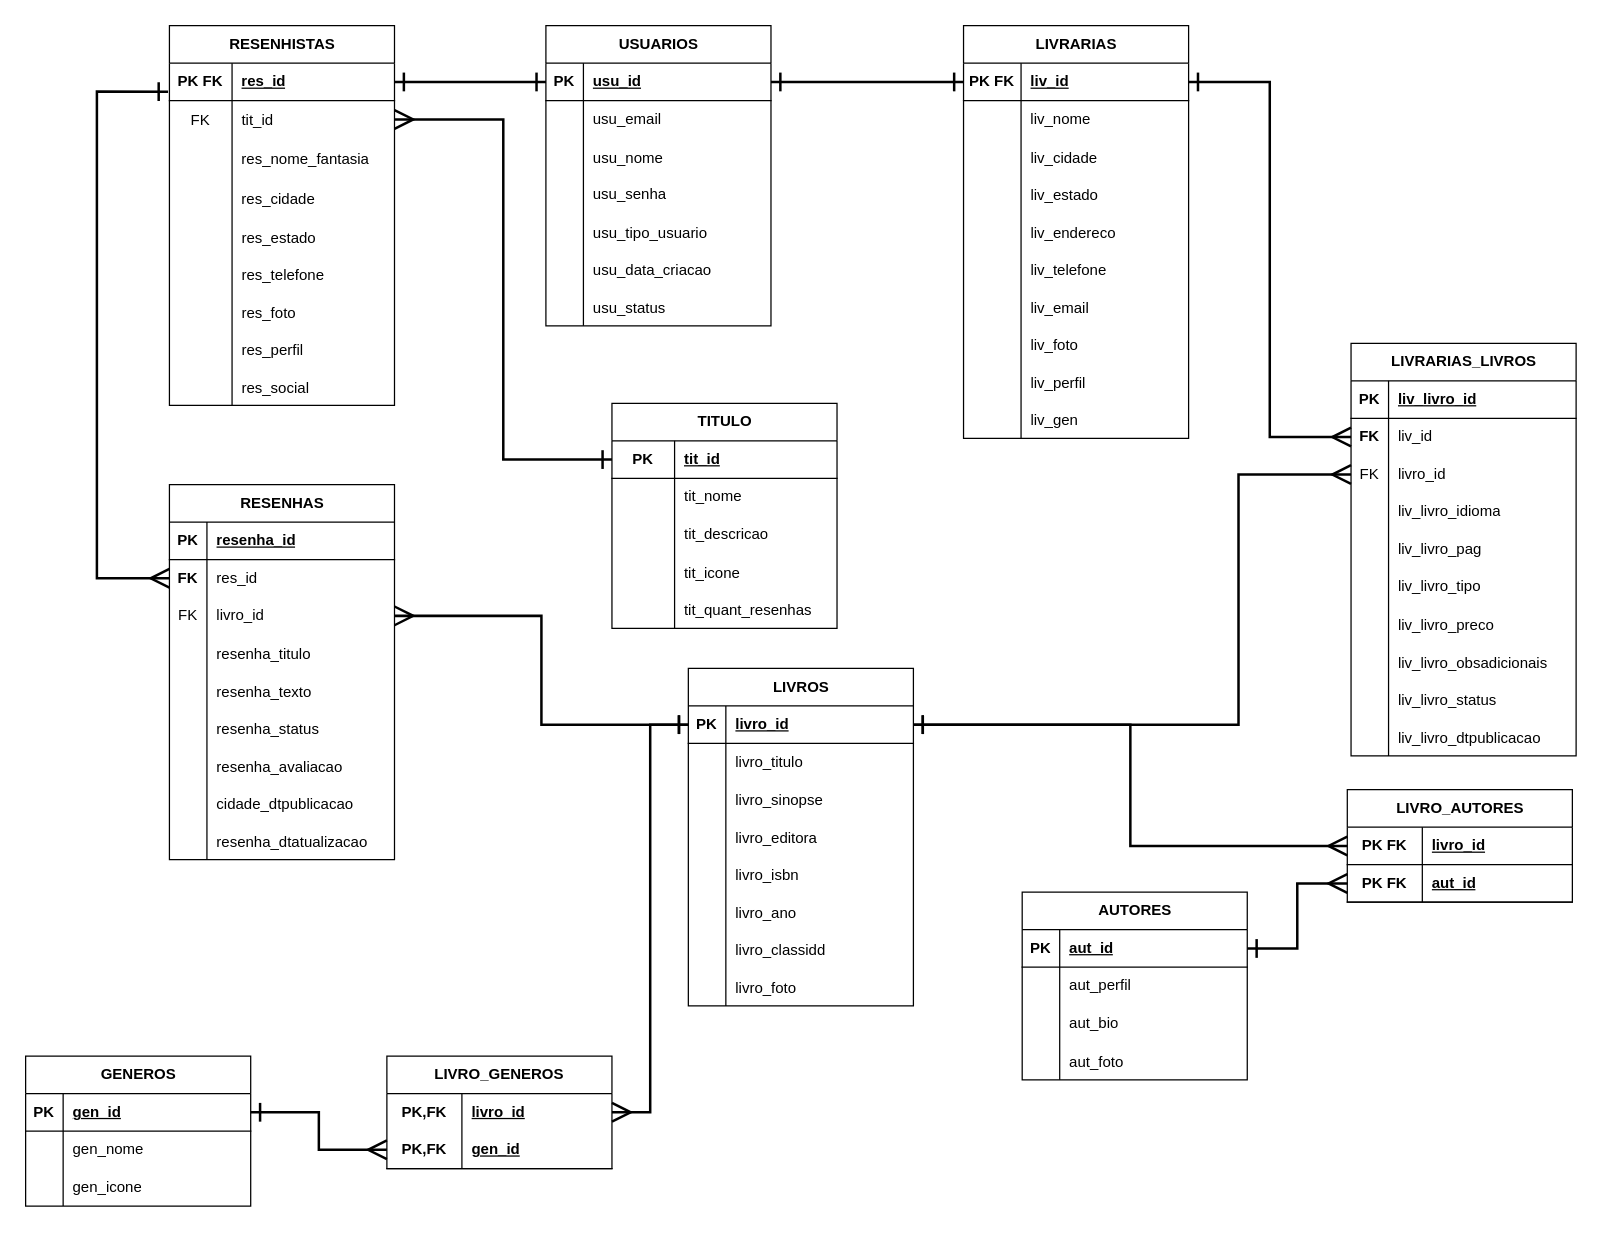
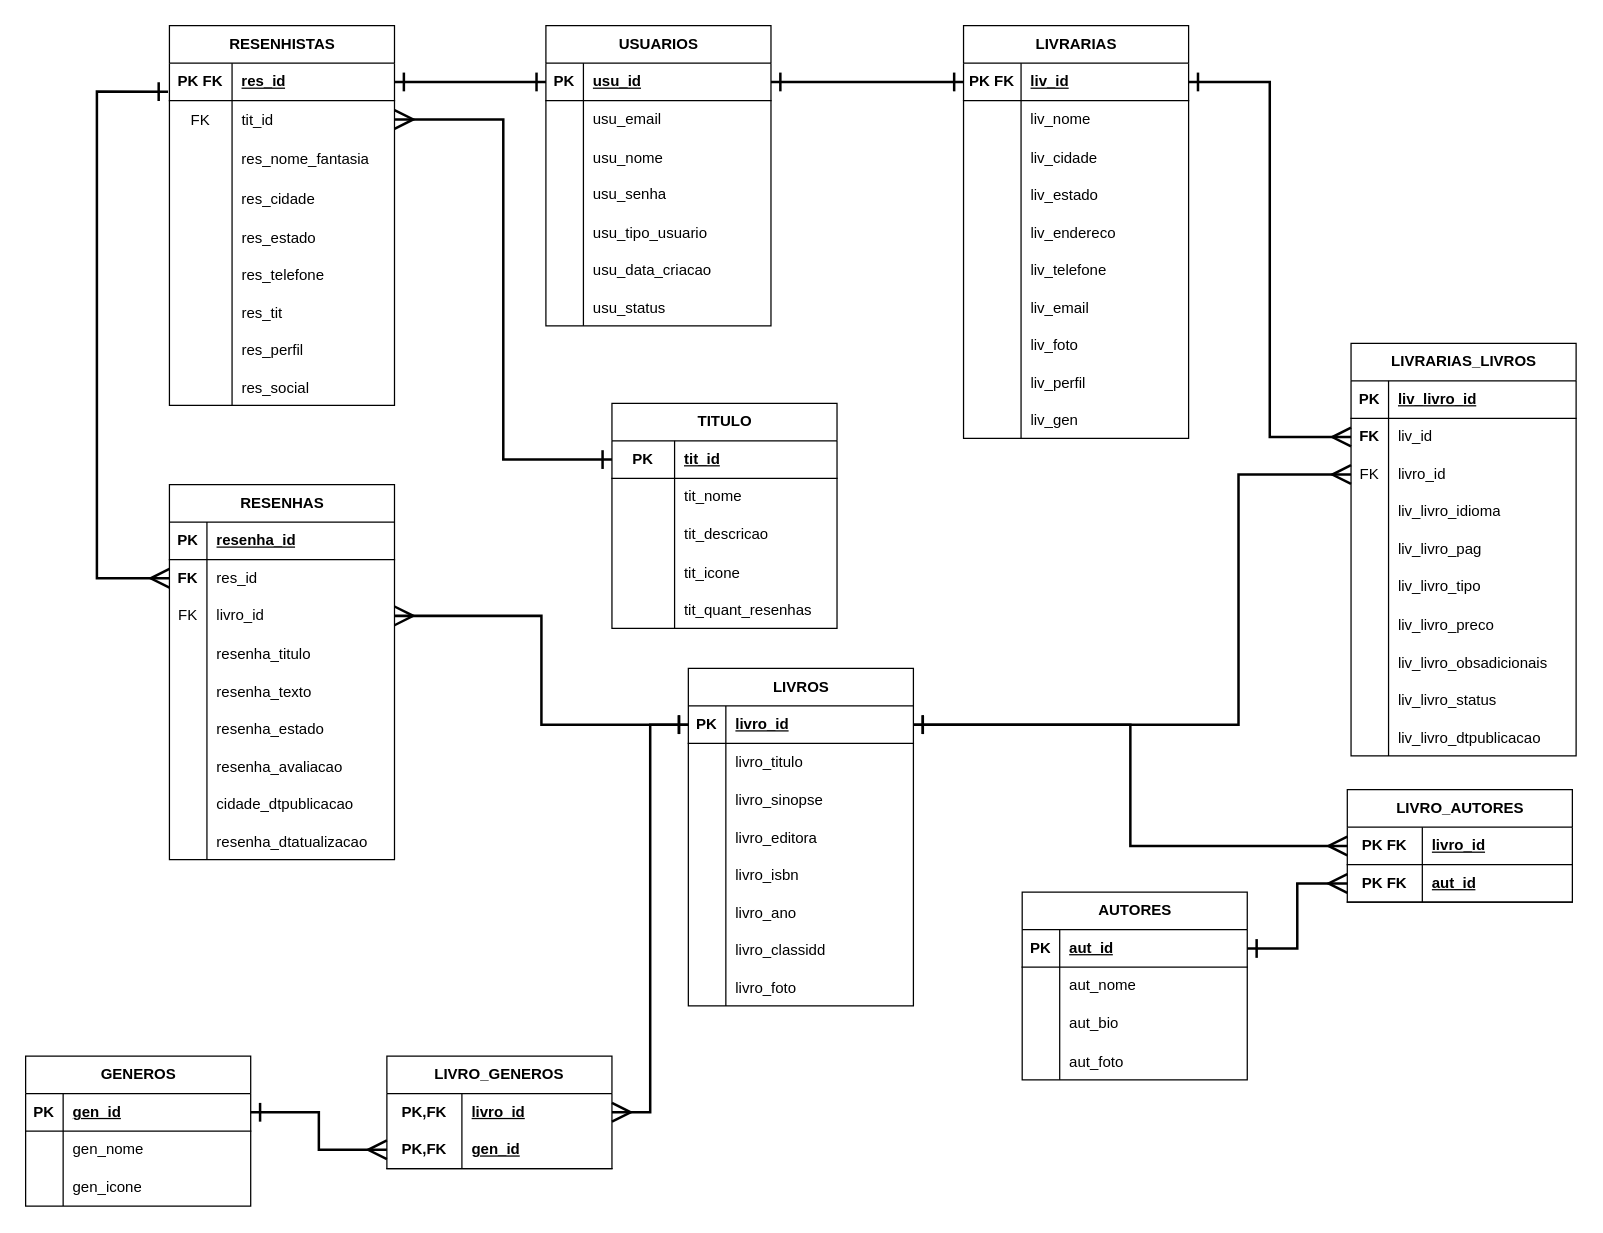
(275, 313) -> (269, 313)
(275, 729) -> (275, 729)
(1107, 986) -> (1103, 986)
